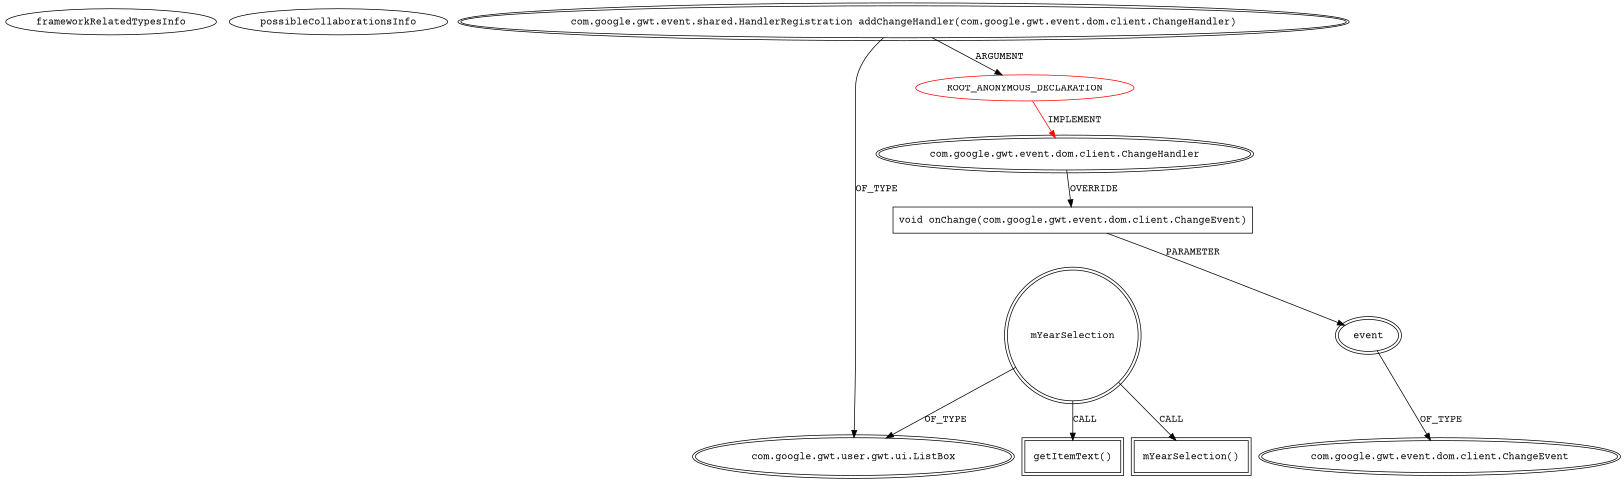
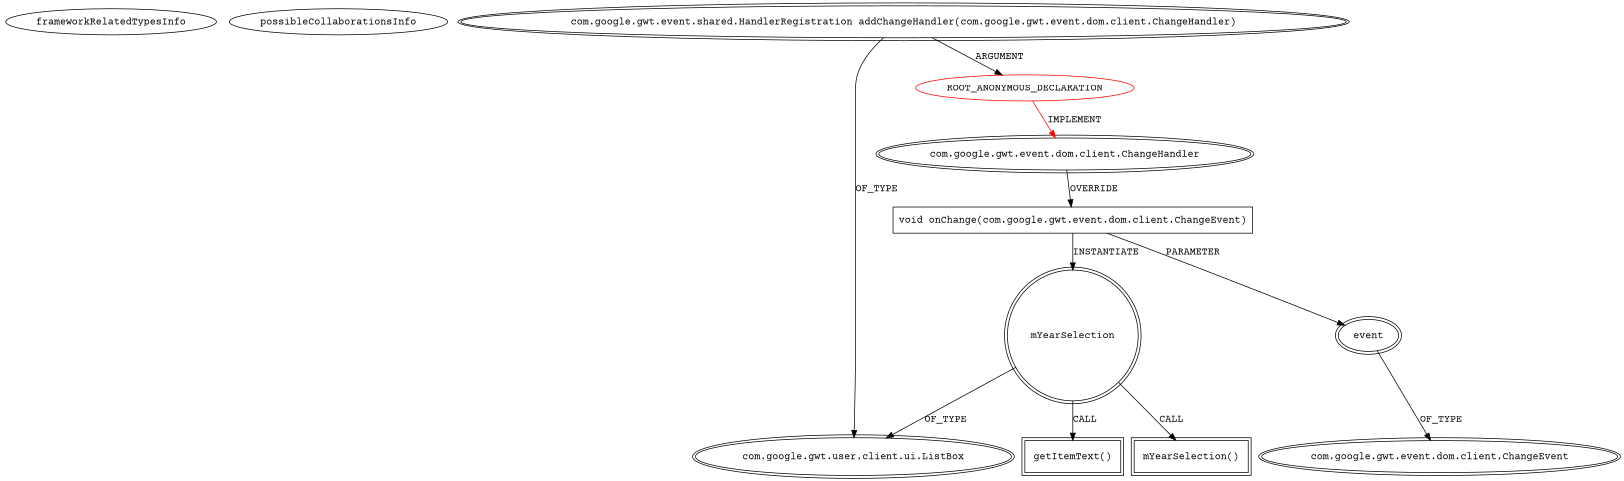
none -> (1073, 248)
(853, 457) -> (853, 457)
